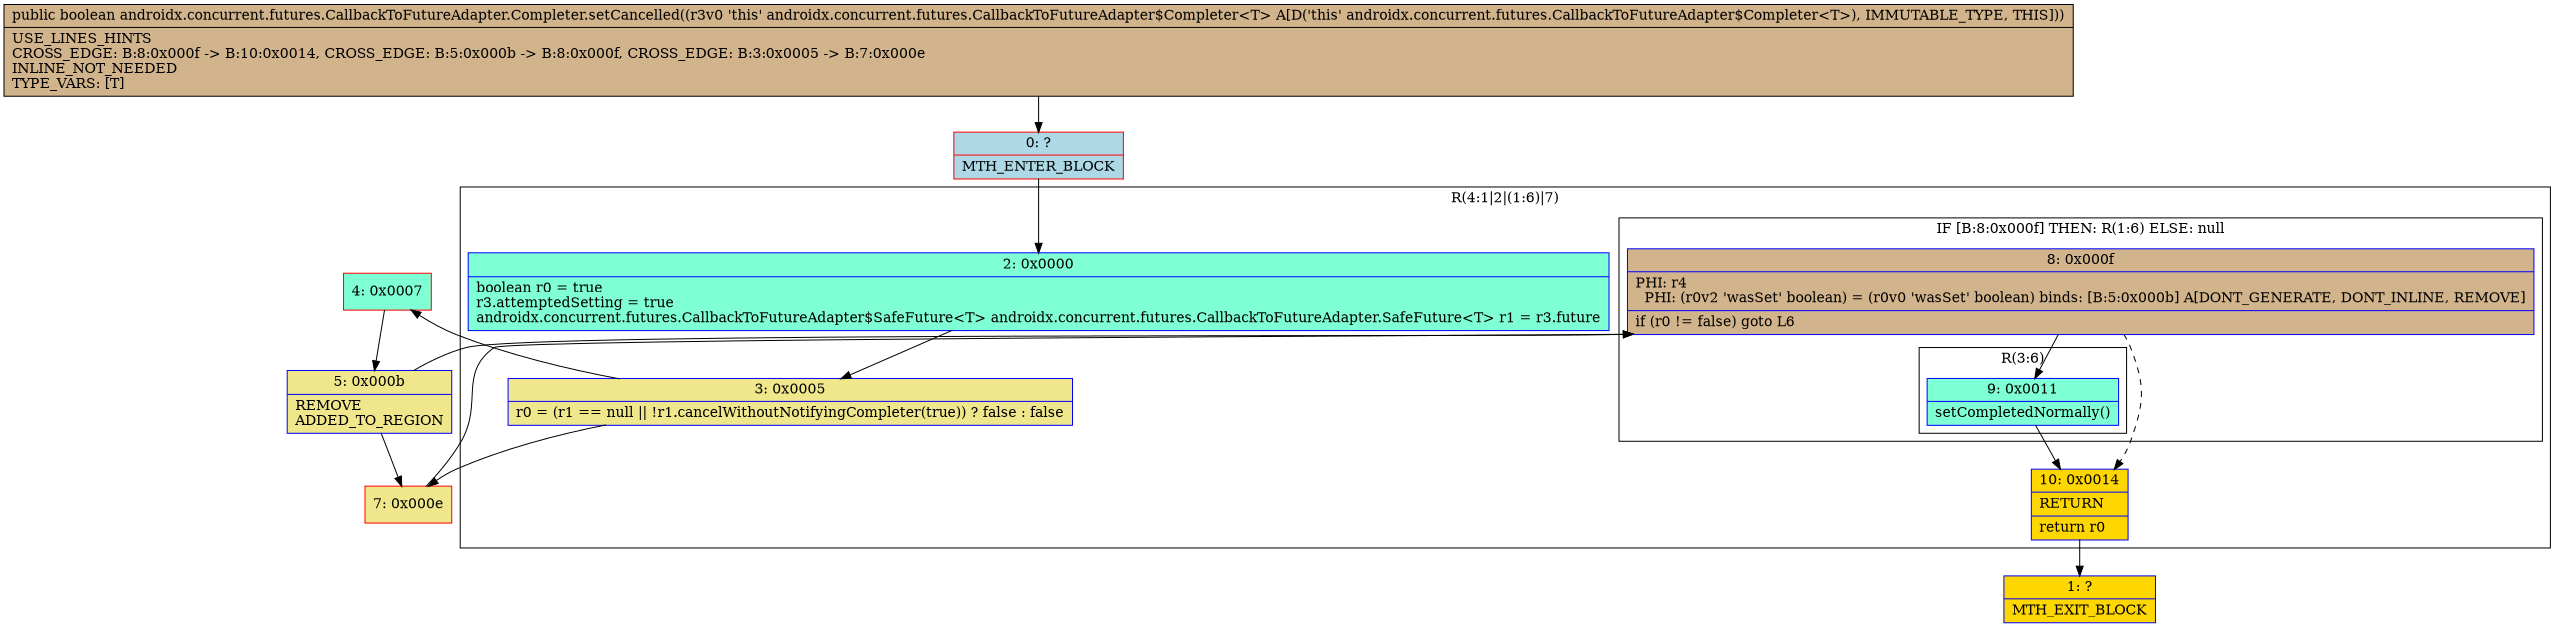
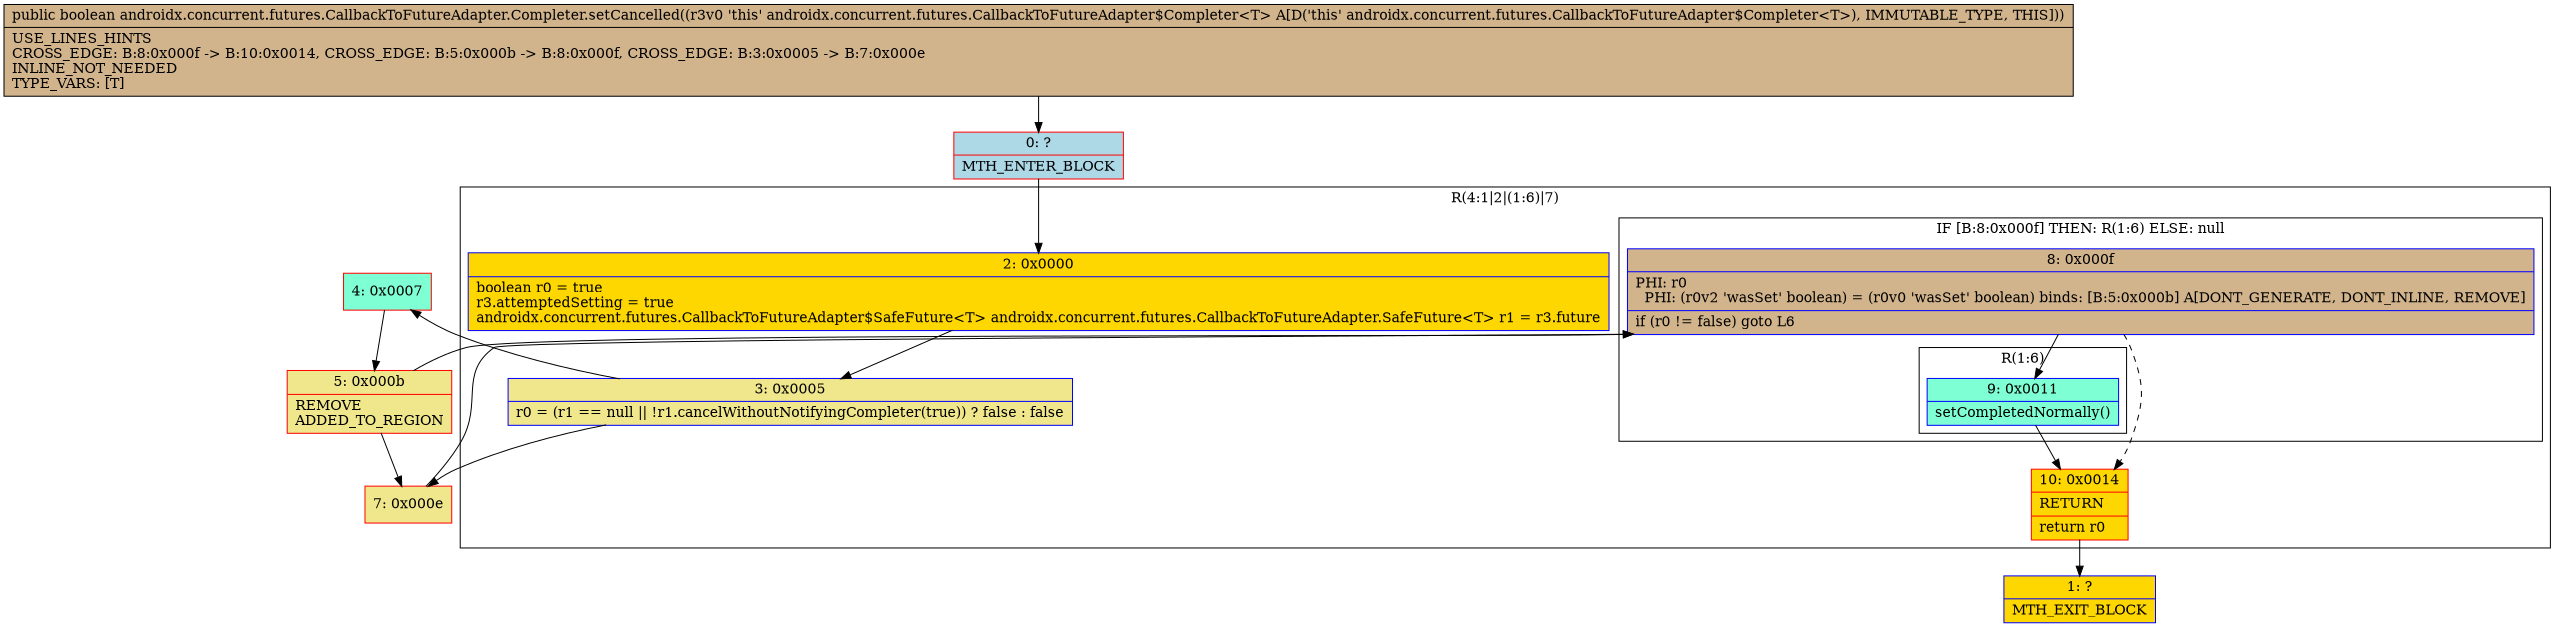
(1664, 283) -> (1664, 283)
(1039, 292) -> (1039, 292)
(2023, 359) -> (2023, 359)
(369, 402) -> (369, 402)
(2080, 505) -> (2080, 505)
